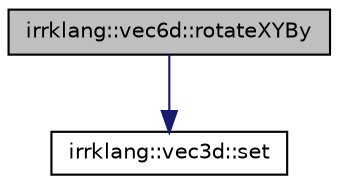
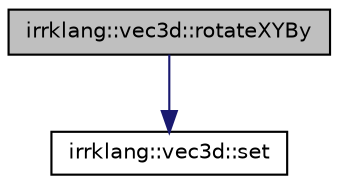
(169, 32) -> (169, 32)
